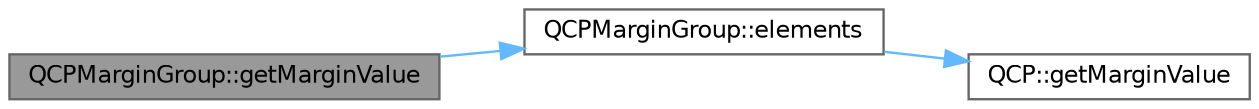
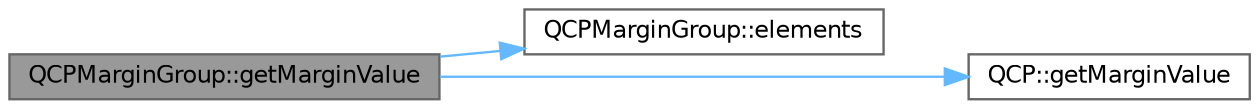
(914, 55) -> (692, 77)
